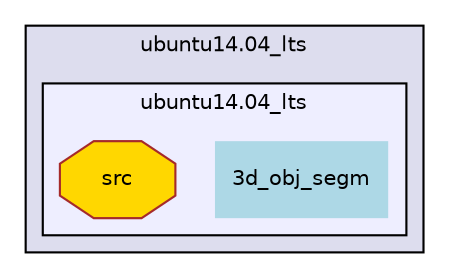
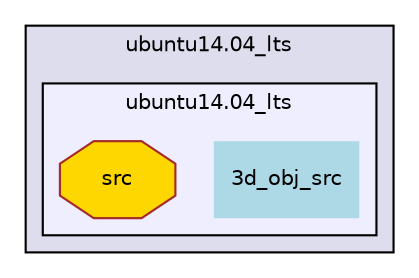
(302, 180) -> (287, 180)
